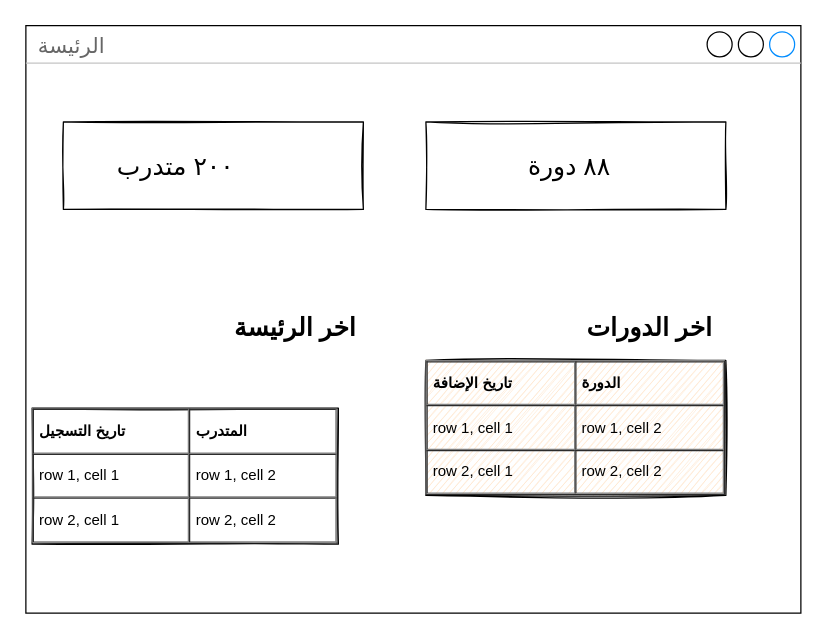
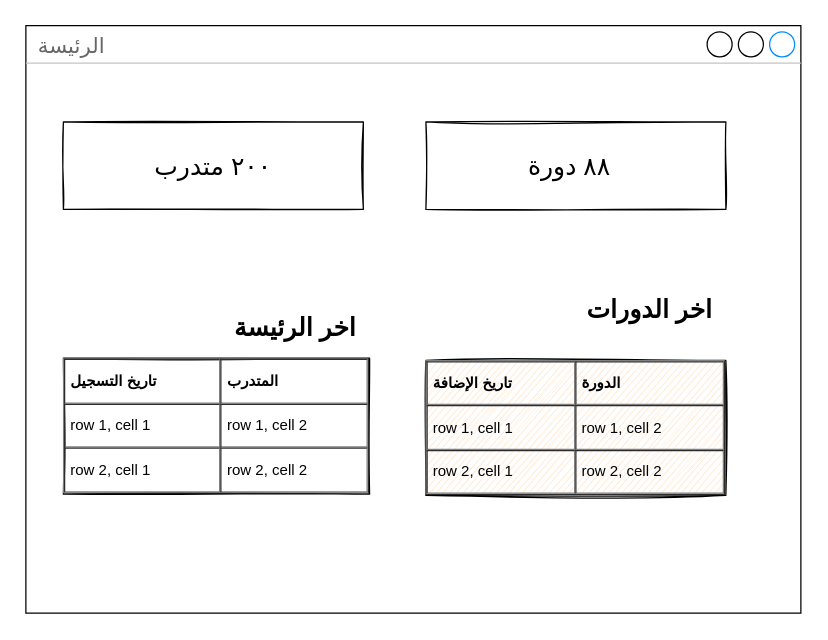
(176, 166) -> (213, 166)
(610, 333) -> (610, 314)
(185, 476) -> (216, 426)
